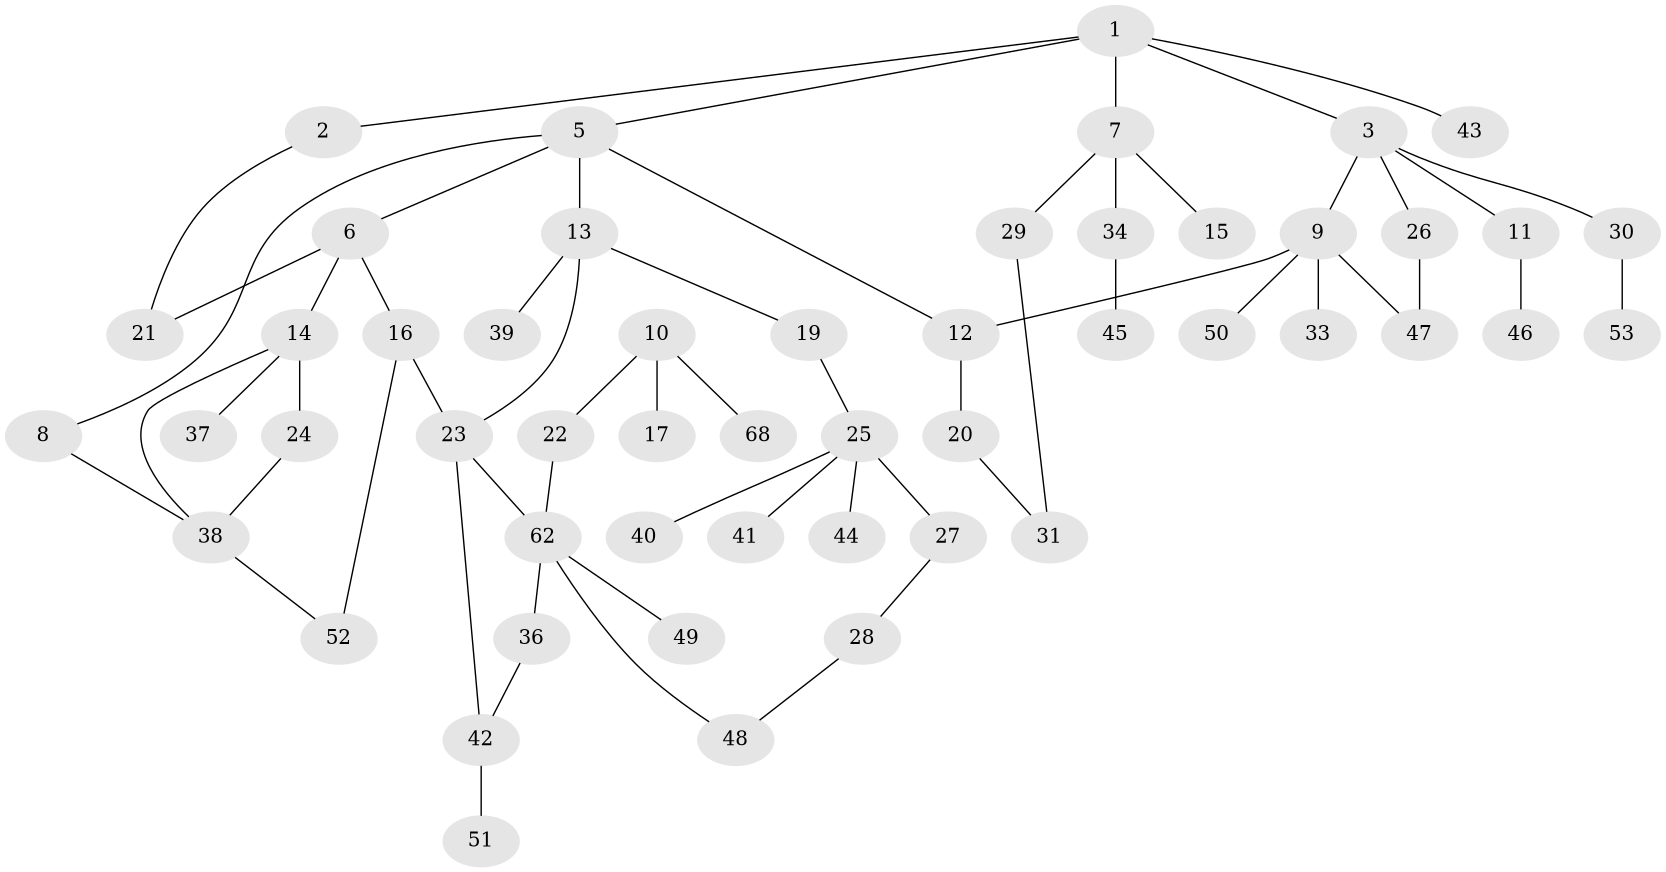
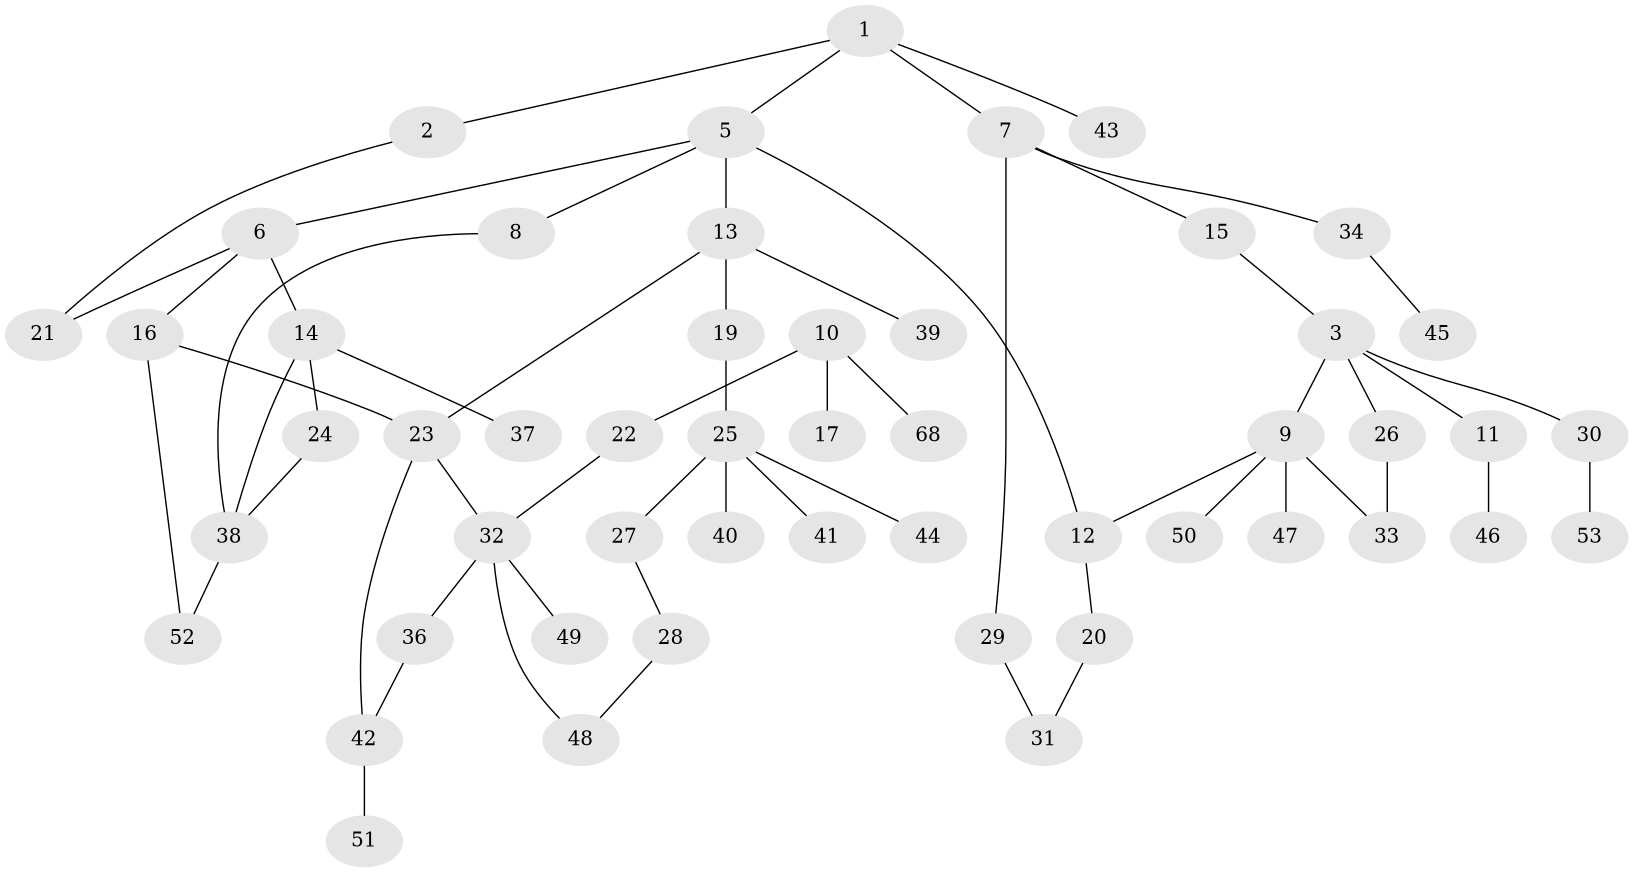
(1242, 82) -> (1277, 284)
(1420, 284) -> (1387, 487)
(543, 537) -> (492, 537)
